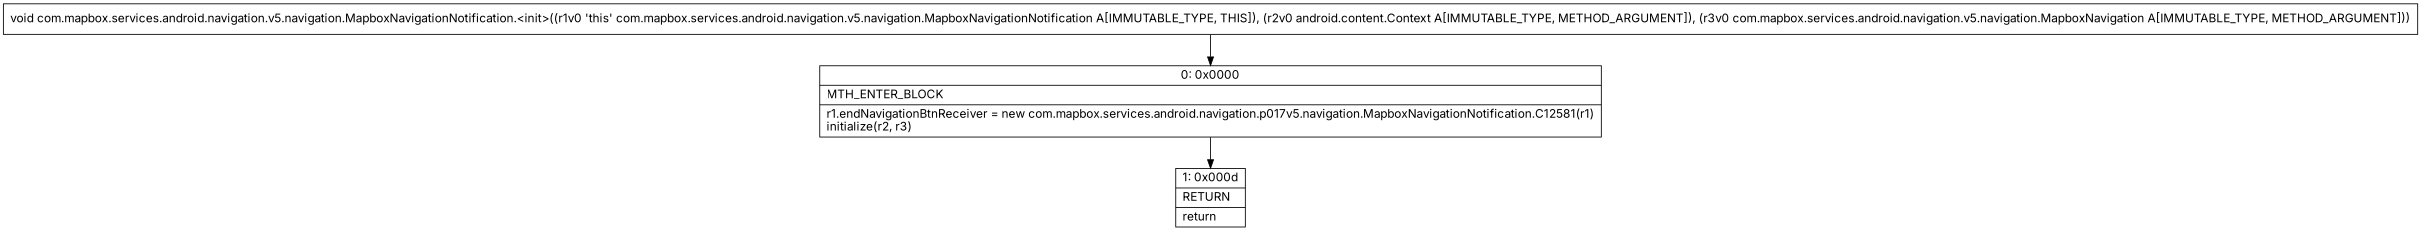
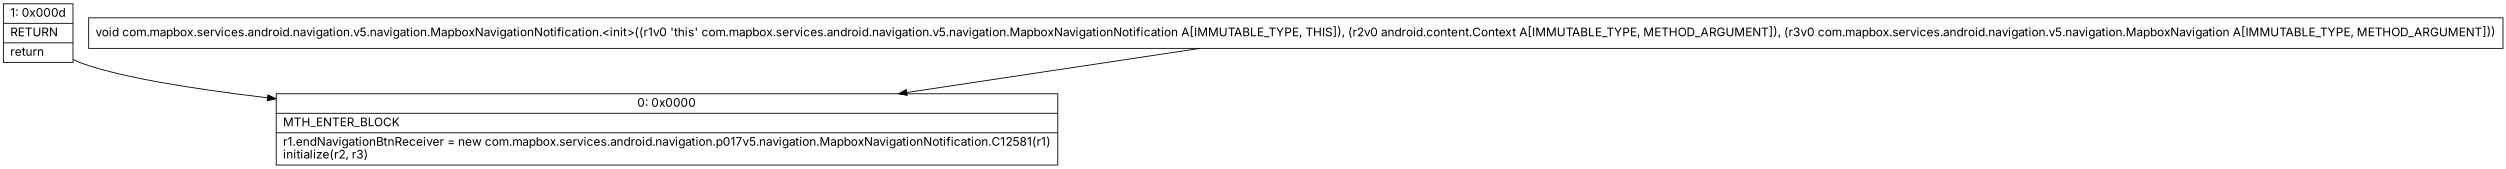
(1211, 148) -> (169, 84)
